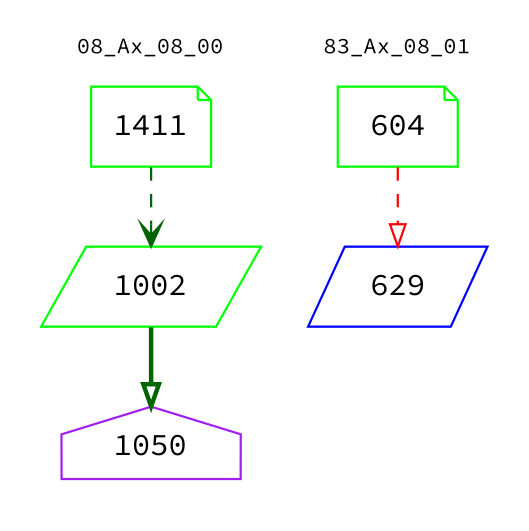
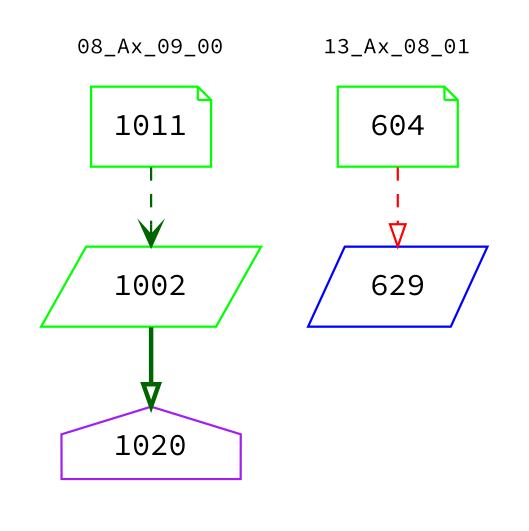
(151, 48) -> (151, 48)
(398, 48) -> (398, 48)
(151, 127) -> (151, 127)
(151, 447) -> (151, 447)
